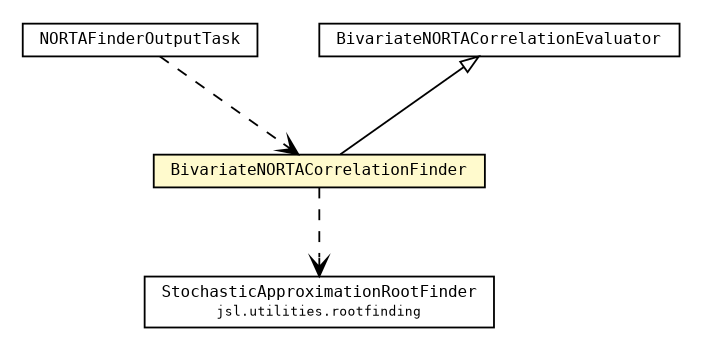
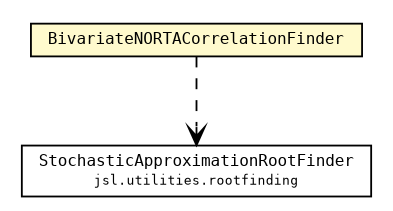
(139, 40) -> none
(499, 40) -> none
